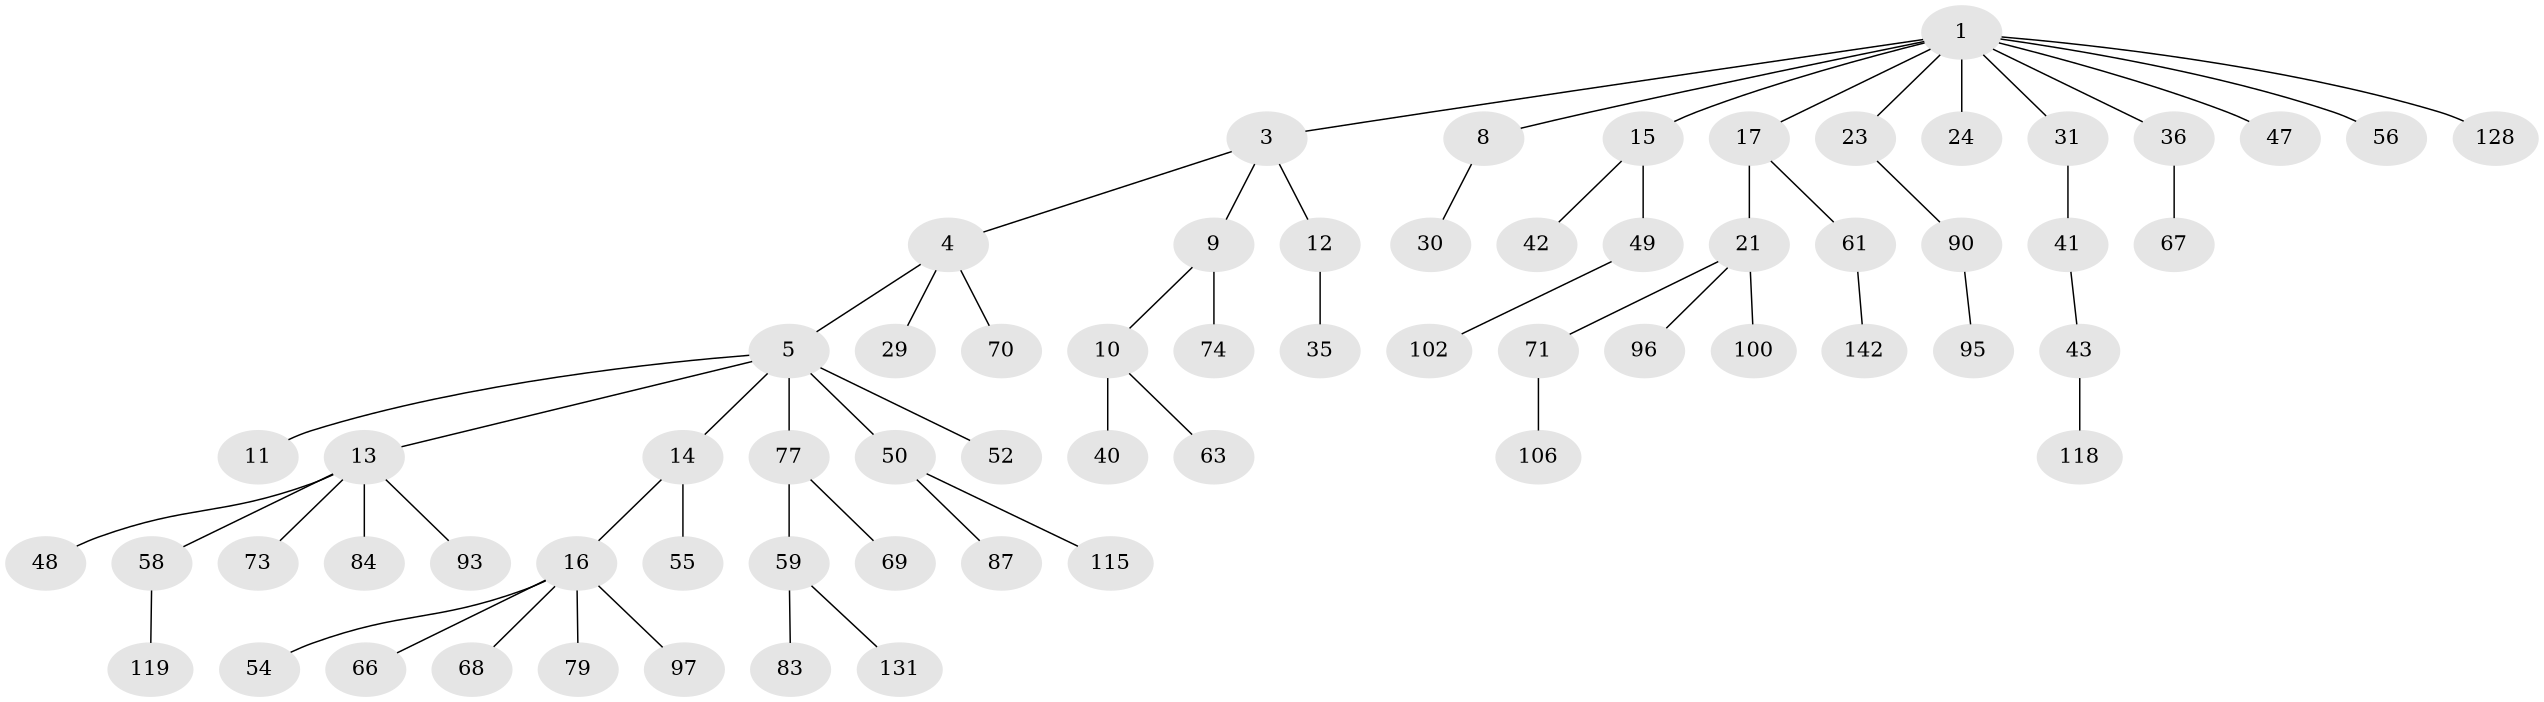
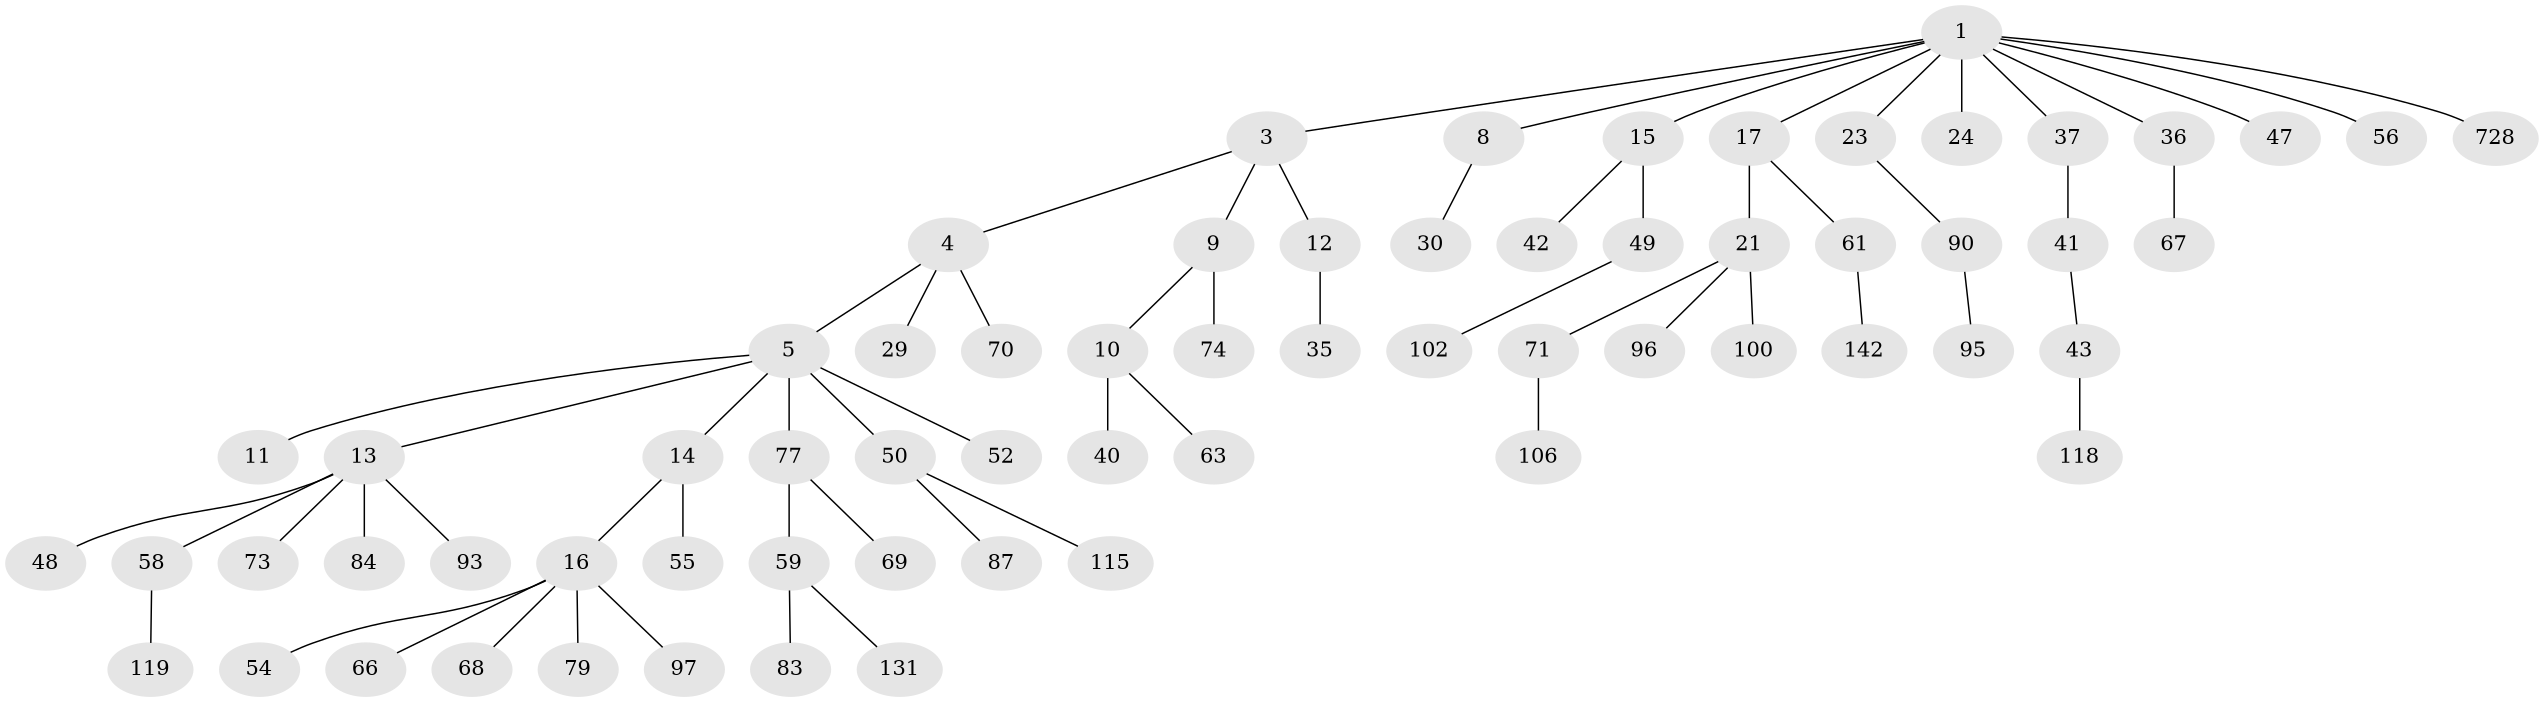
(2068, 139) -> (2068, 139)
(2496, 139) -> (2496, 139)
